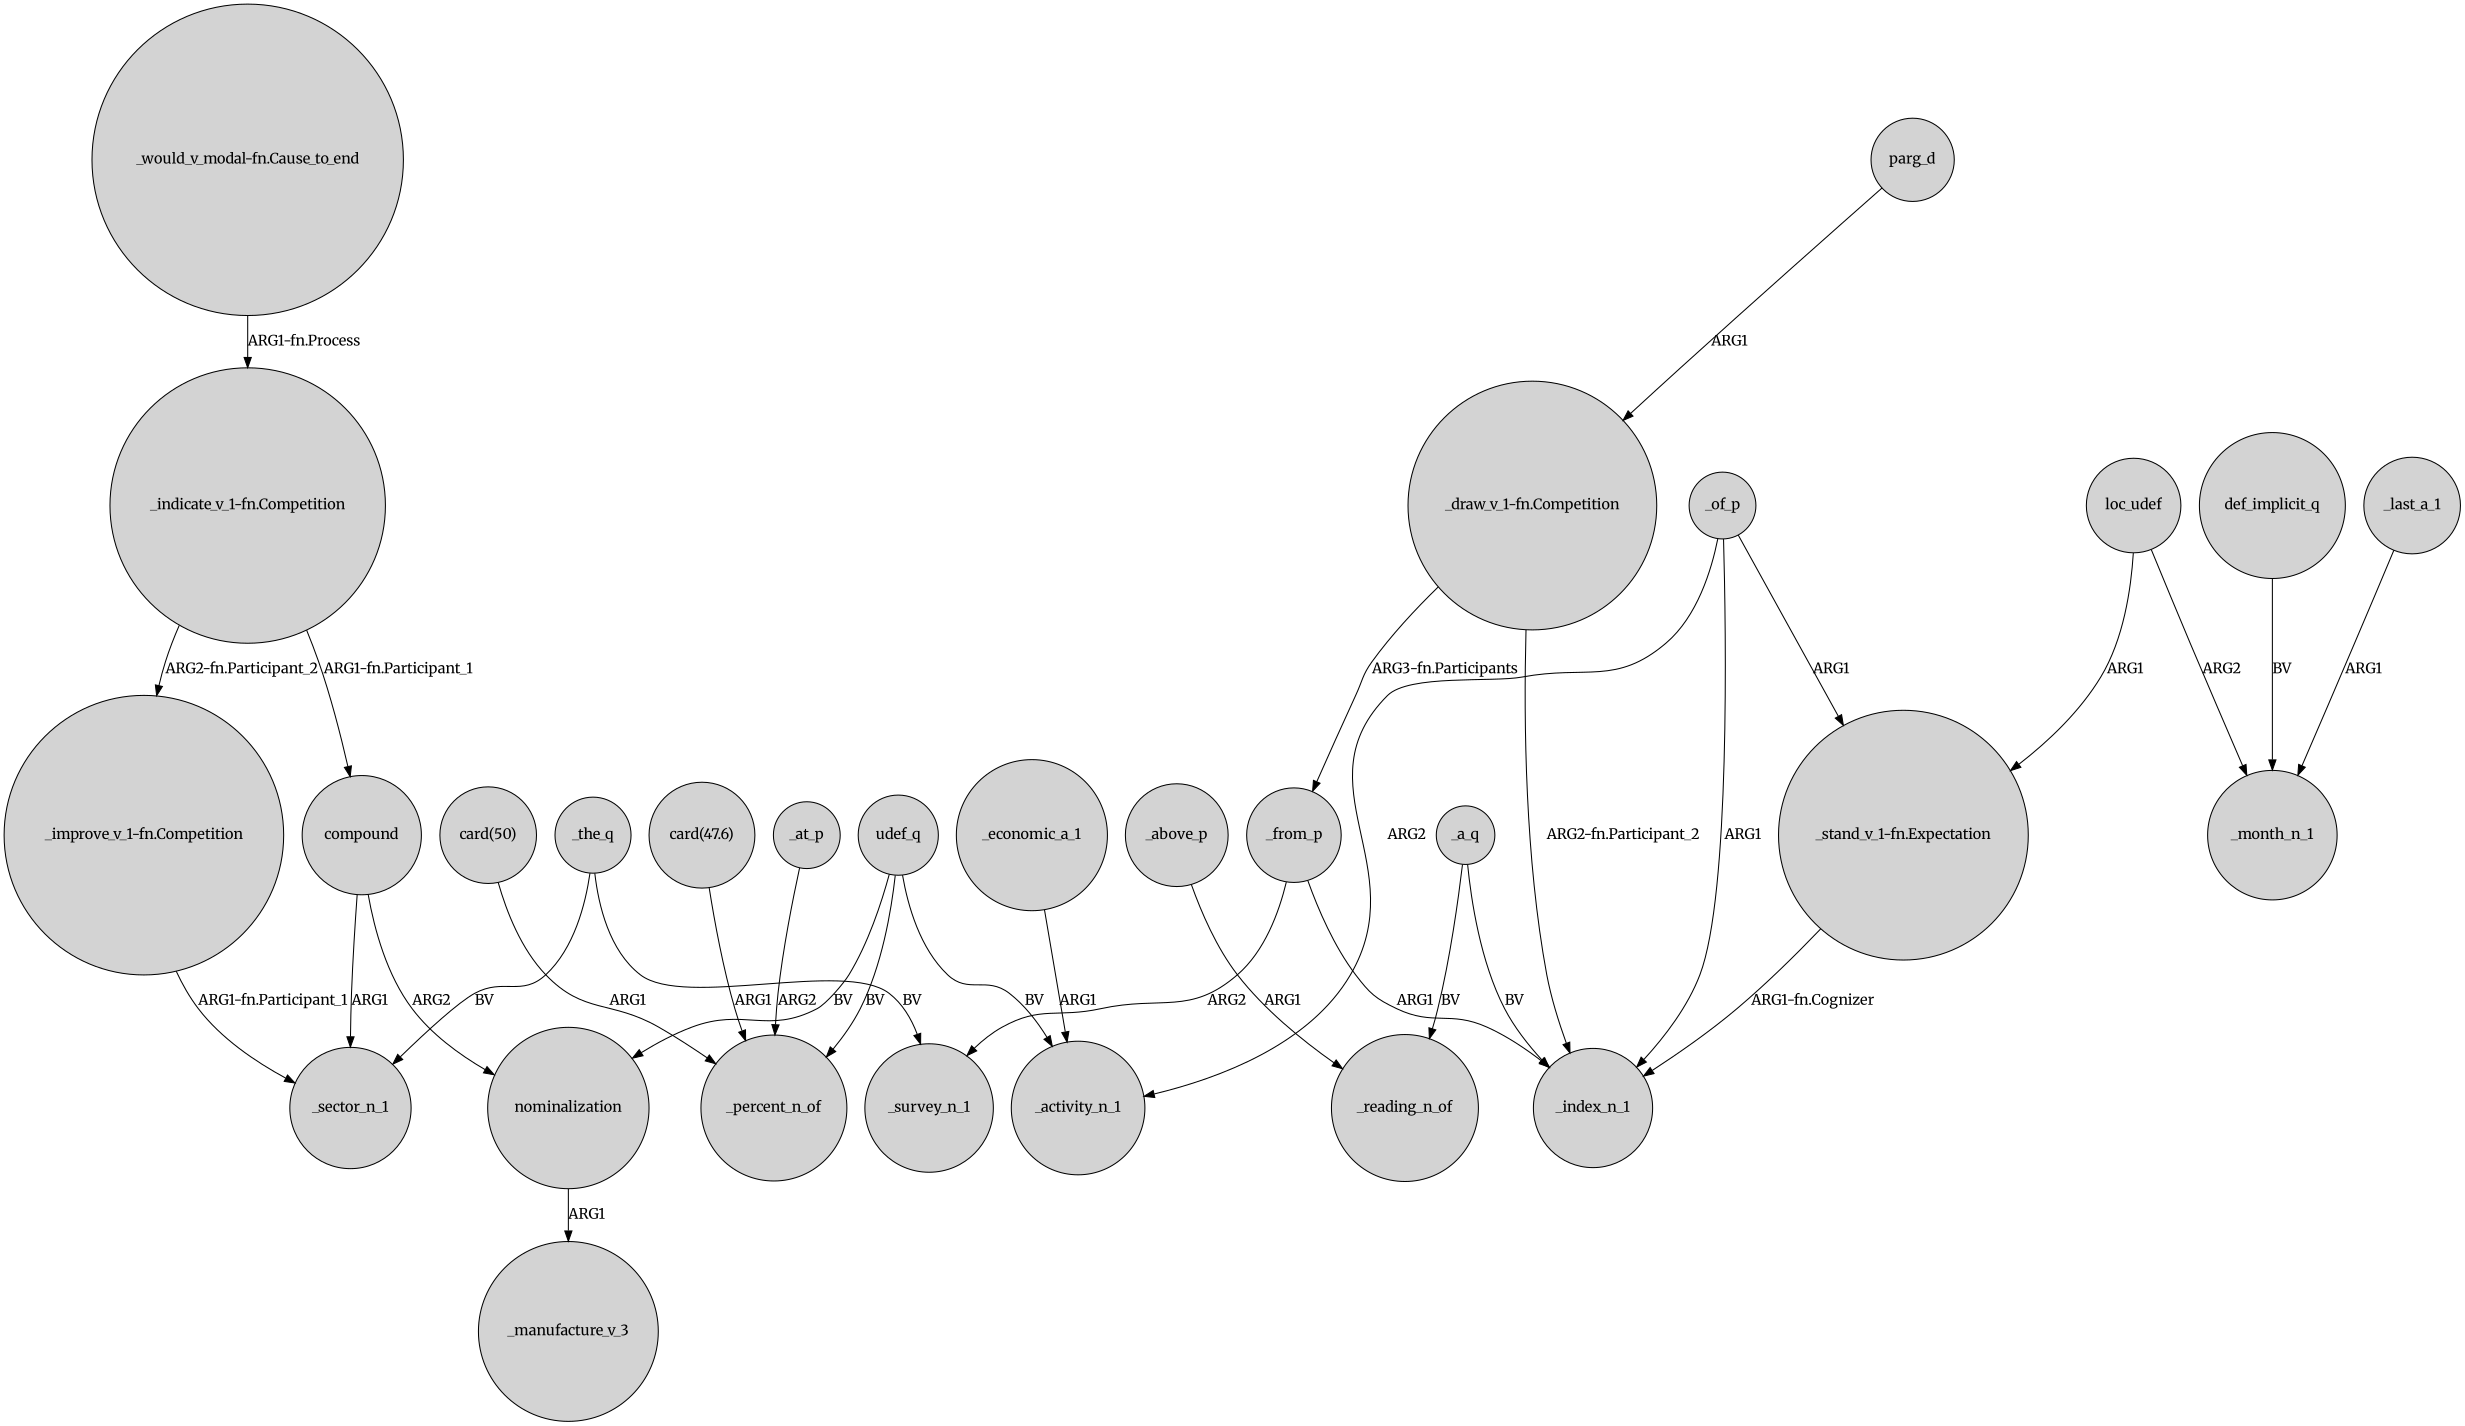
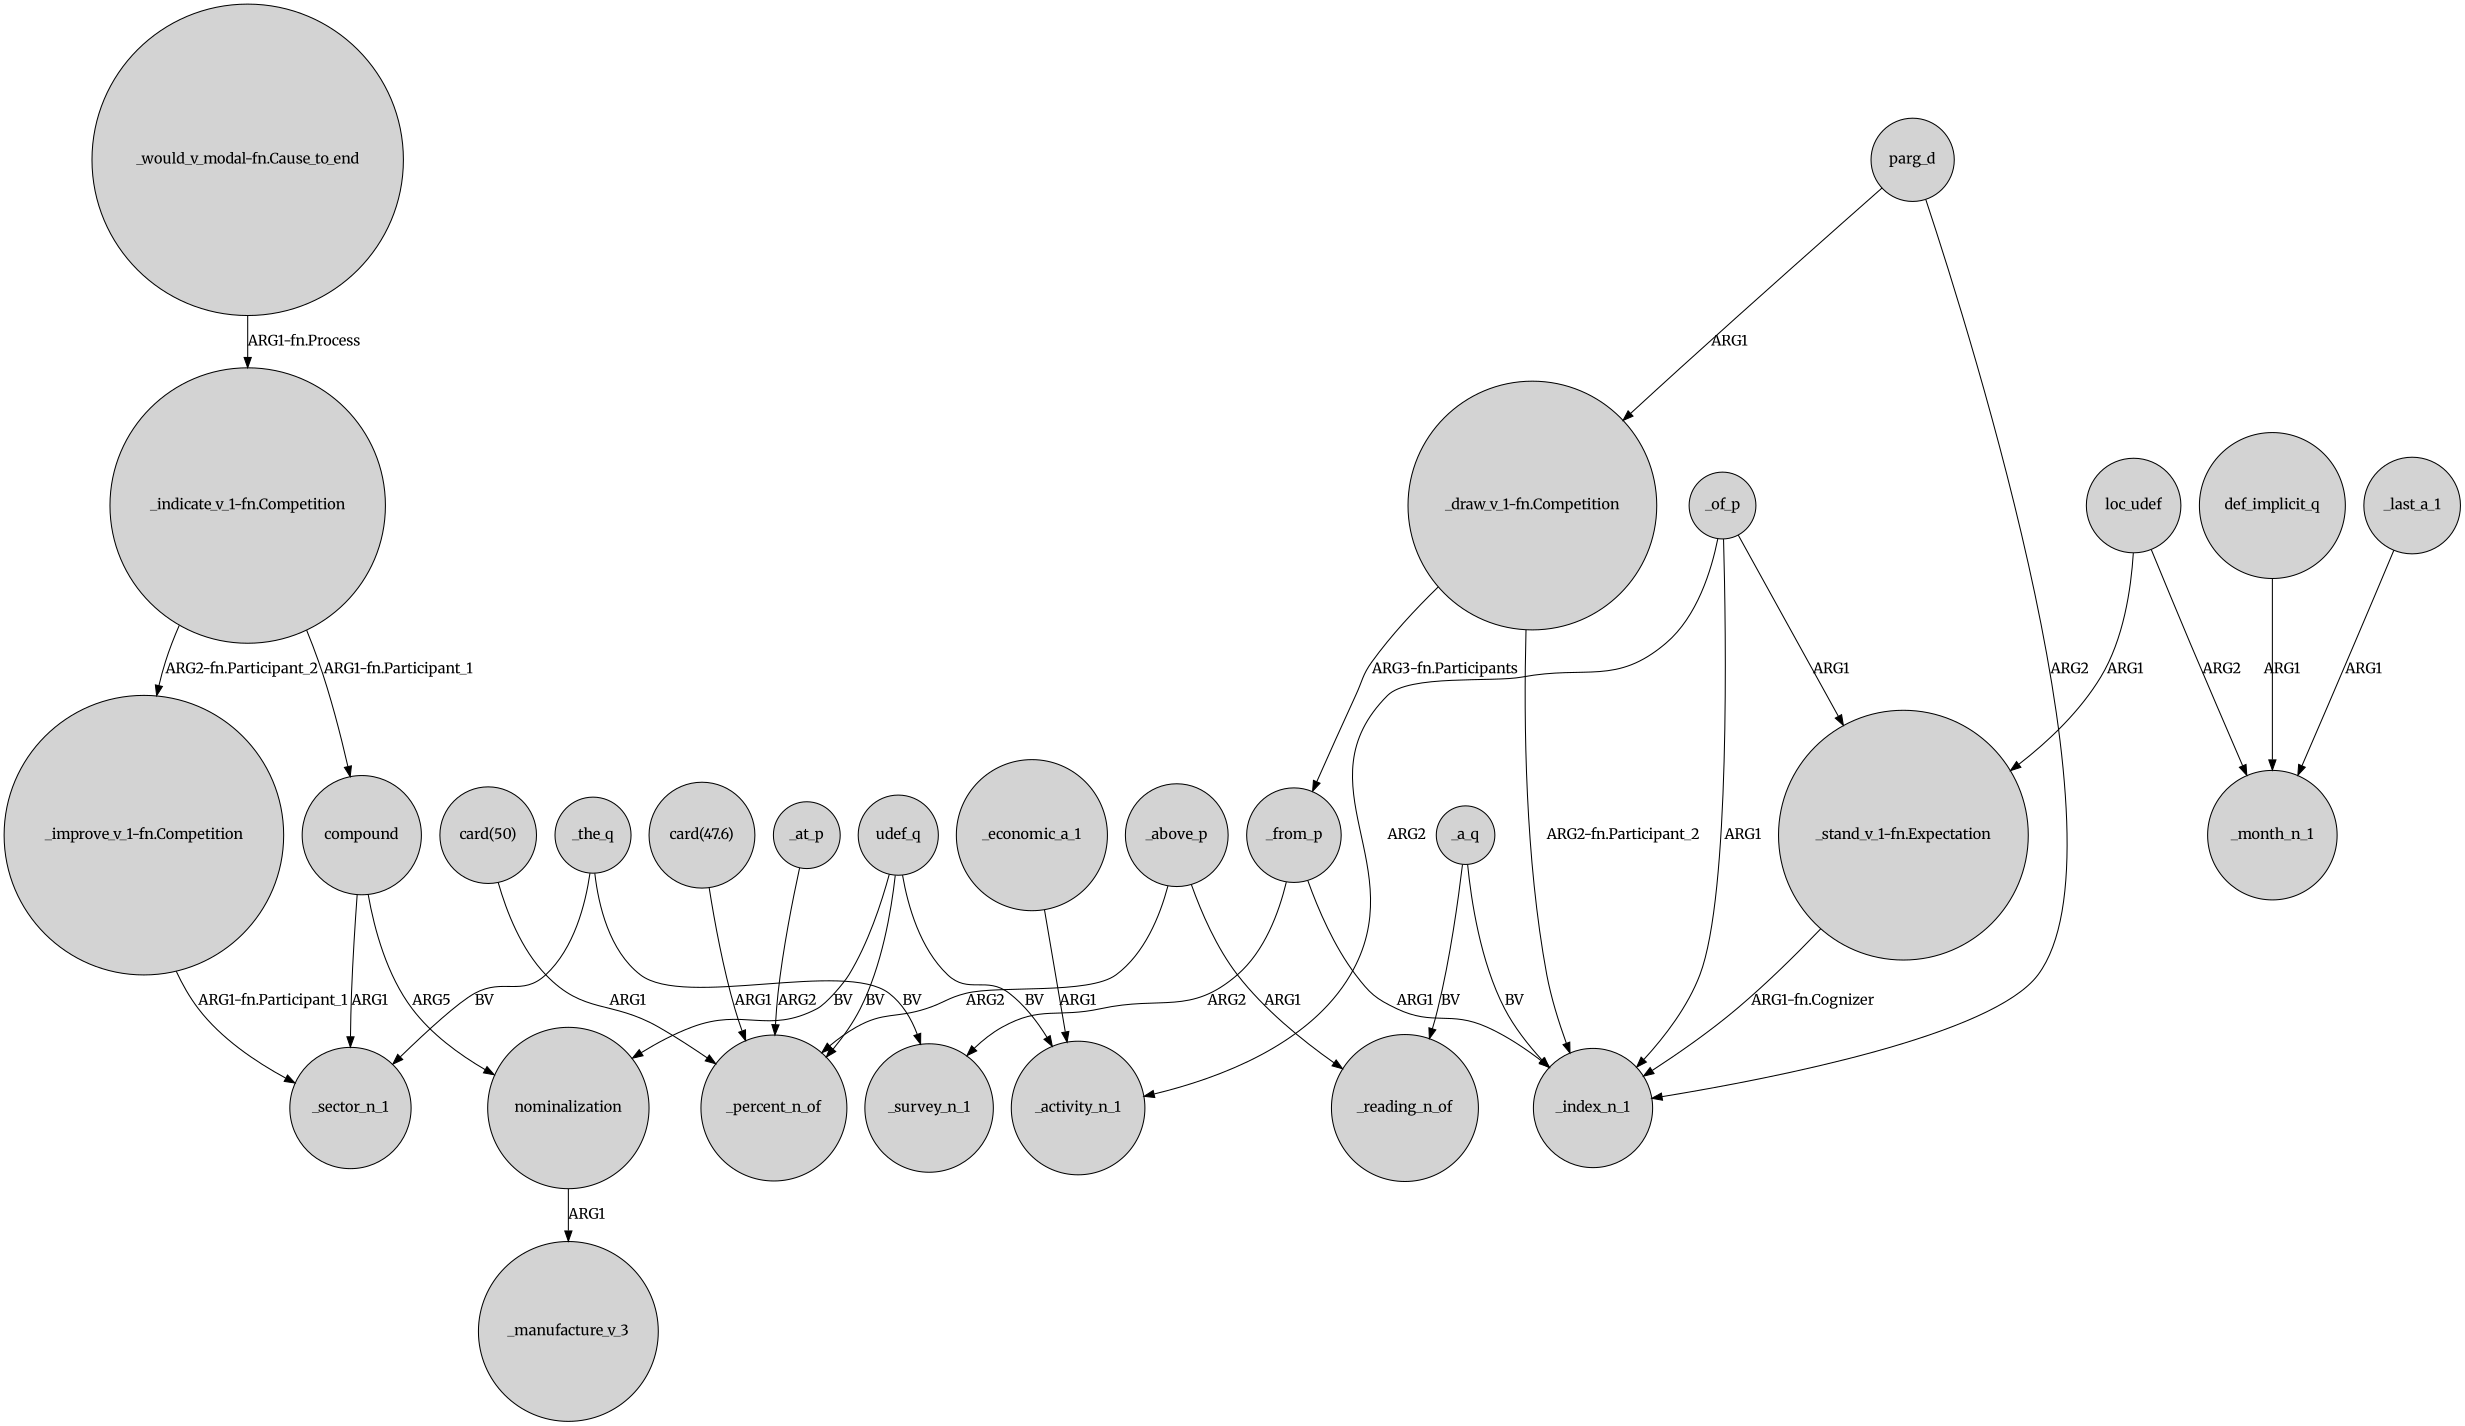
(2282, 669) -> (2282, 669)
none -> (2063, 781)
none -> (1020, 989)
(432, 1001) -> (432, 1001)
